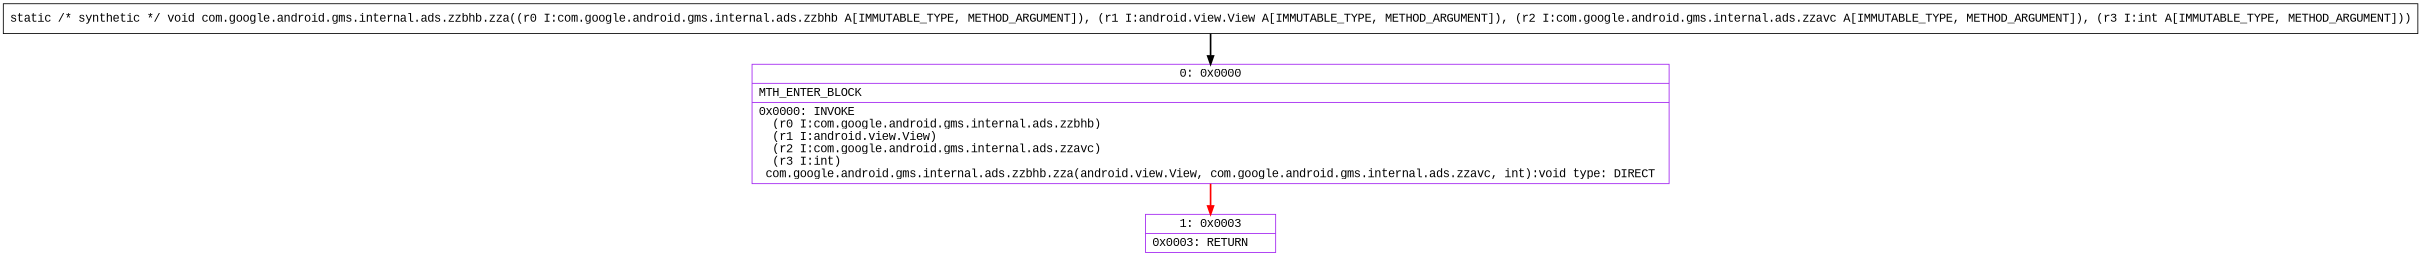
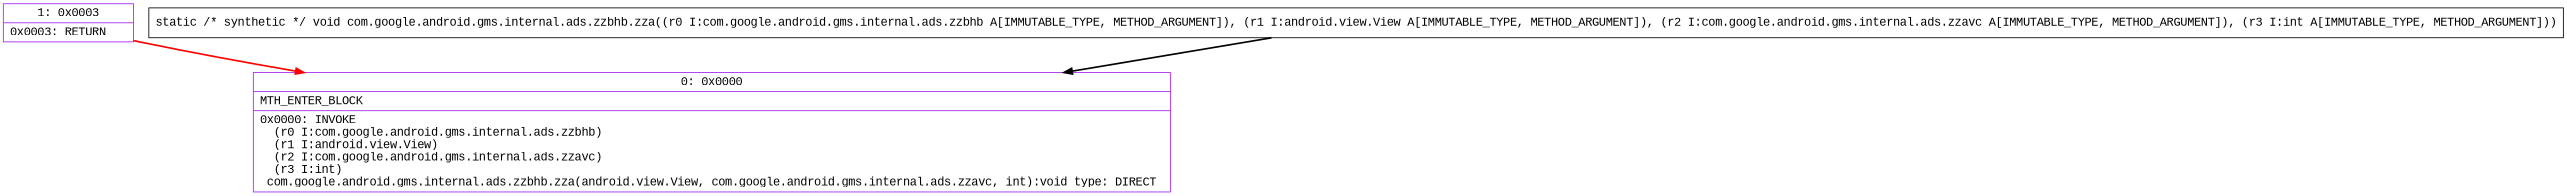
(1211, 195) -> (214, 57)
